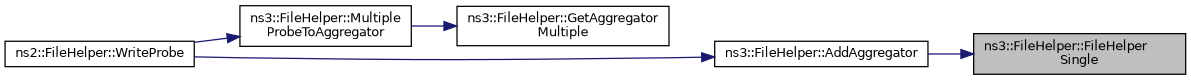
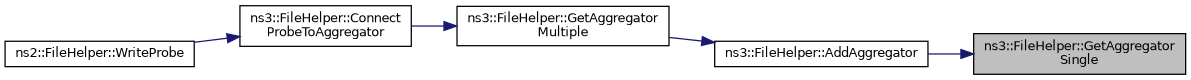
(326, 26) -> (326, 26)
(1080, 54) -> (1080, 54)
(448, 60) -> (685, 39)
